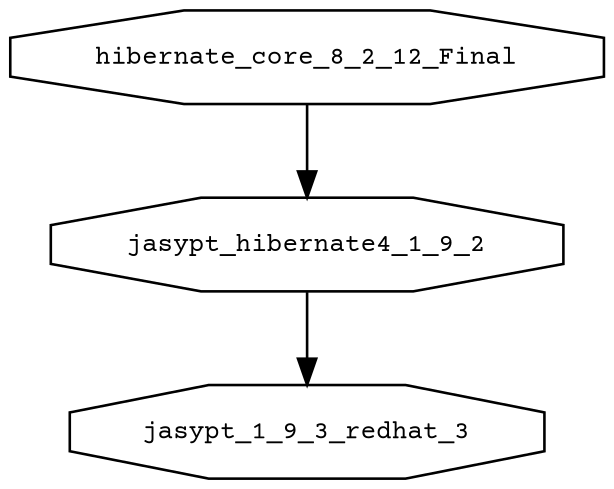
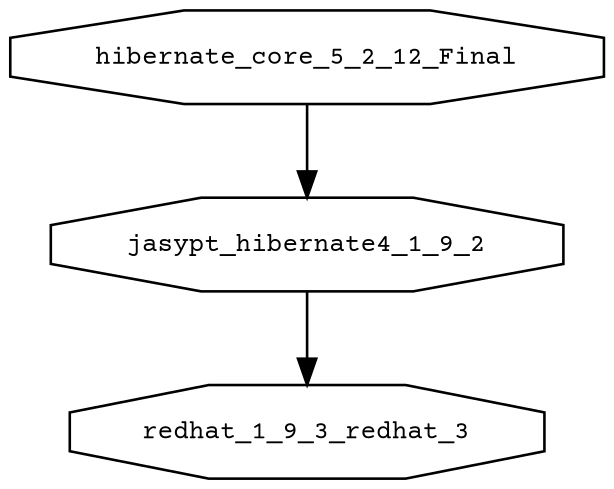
(307, 57) -> (307, 57)
(307, 432) -> (307, 432)
